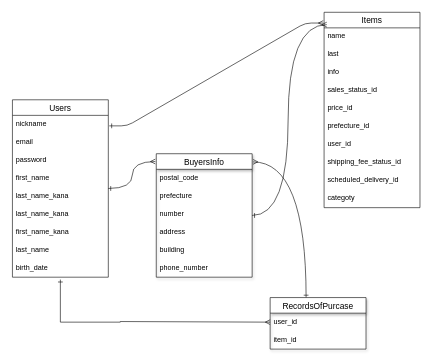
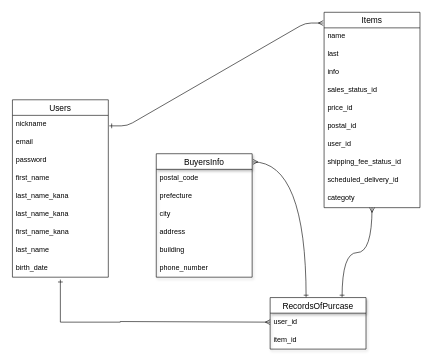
(288, 118) -> none
(353, 126) -> (344, 126)
(132, 175) -> none
(172, 214) -> (167, 214)
none -> (357, 253)
